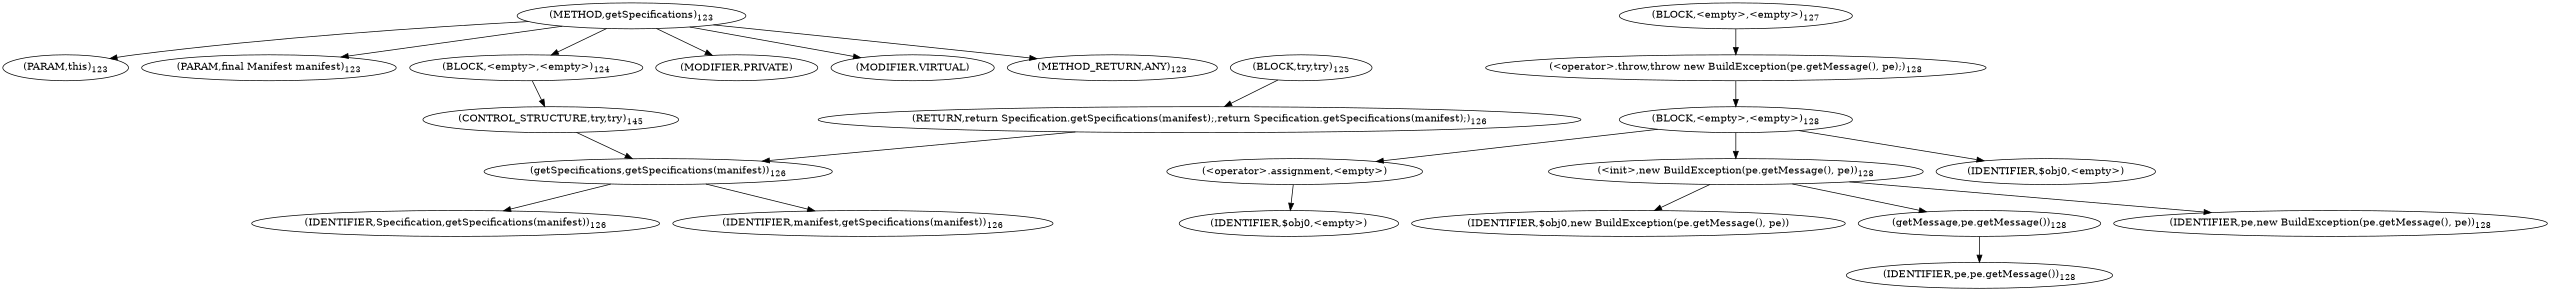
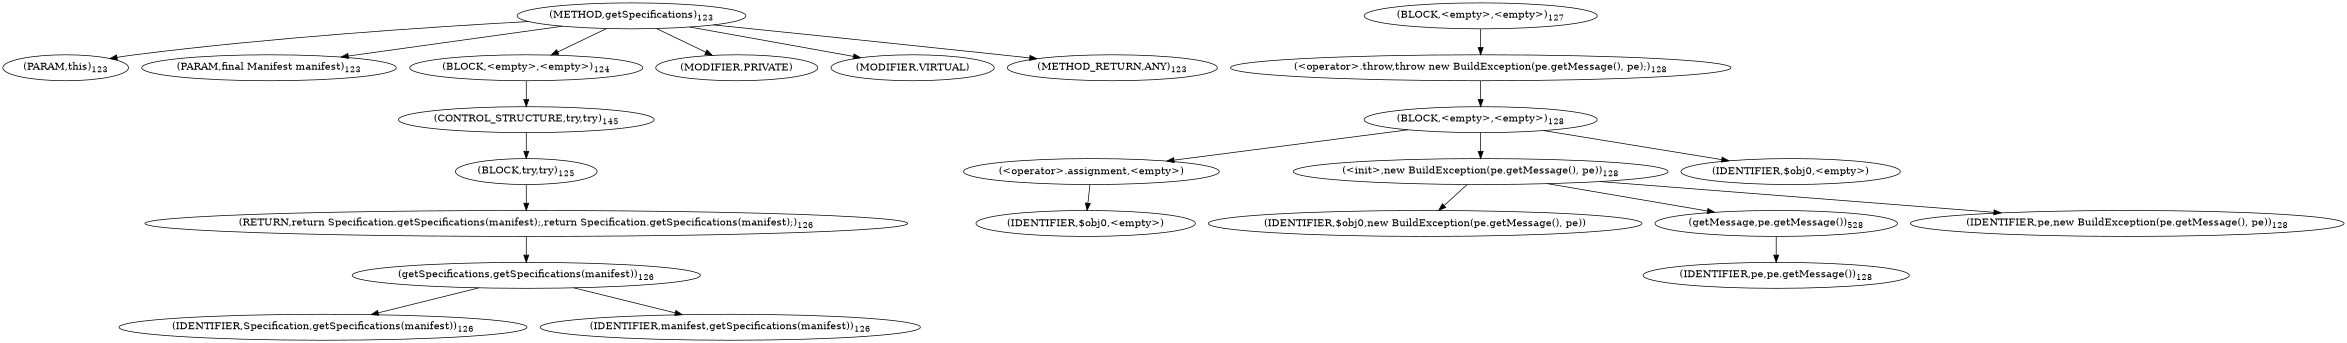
(601, 144) -> (526, 142)
(2059, 222) -> (1855, 222)
